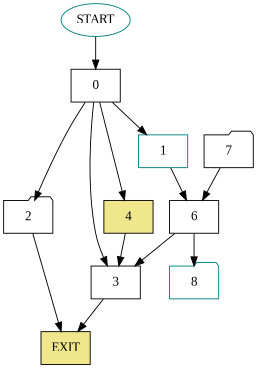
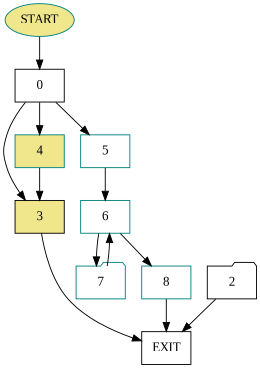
(96, 20) -> (40, 20)
(60, 146) -> none
(163, 151) -> (105, 151)
(229, 151) -> (101, 282)
(128, 217) -> (40, 151)
(194, 217) -> (105, 217)
(158, 247) -> (97, 245)
(116, 282) -> (40, 217)
(194, 282) -> (166, 282)
none -> (166, 311)
(66, 348) -> (166, 348)
